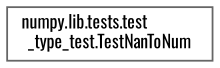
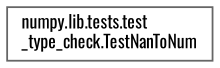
(110, 34) -> (110, 34)
